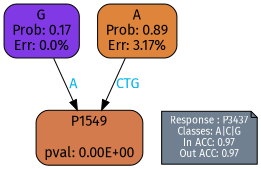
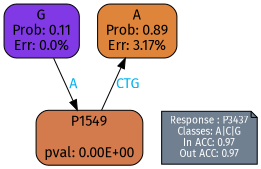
(42, 31) -> (42, 31)
(116, 80) -> (111, 89)
